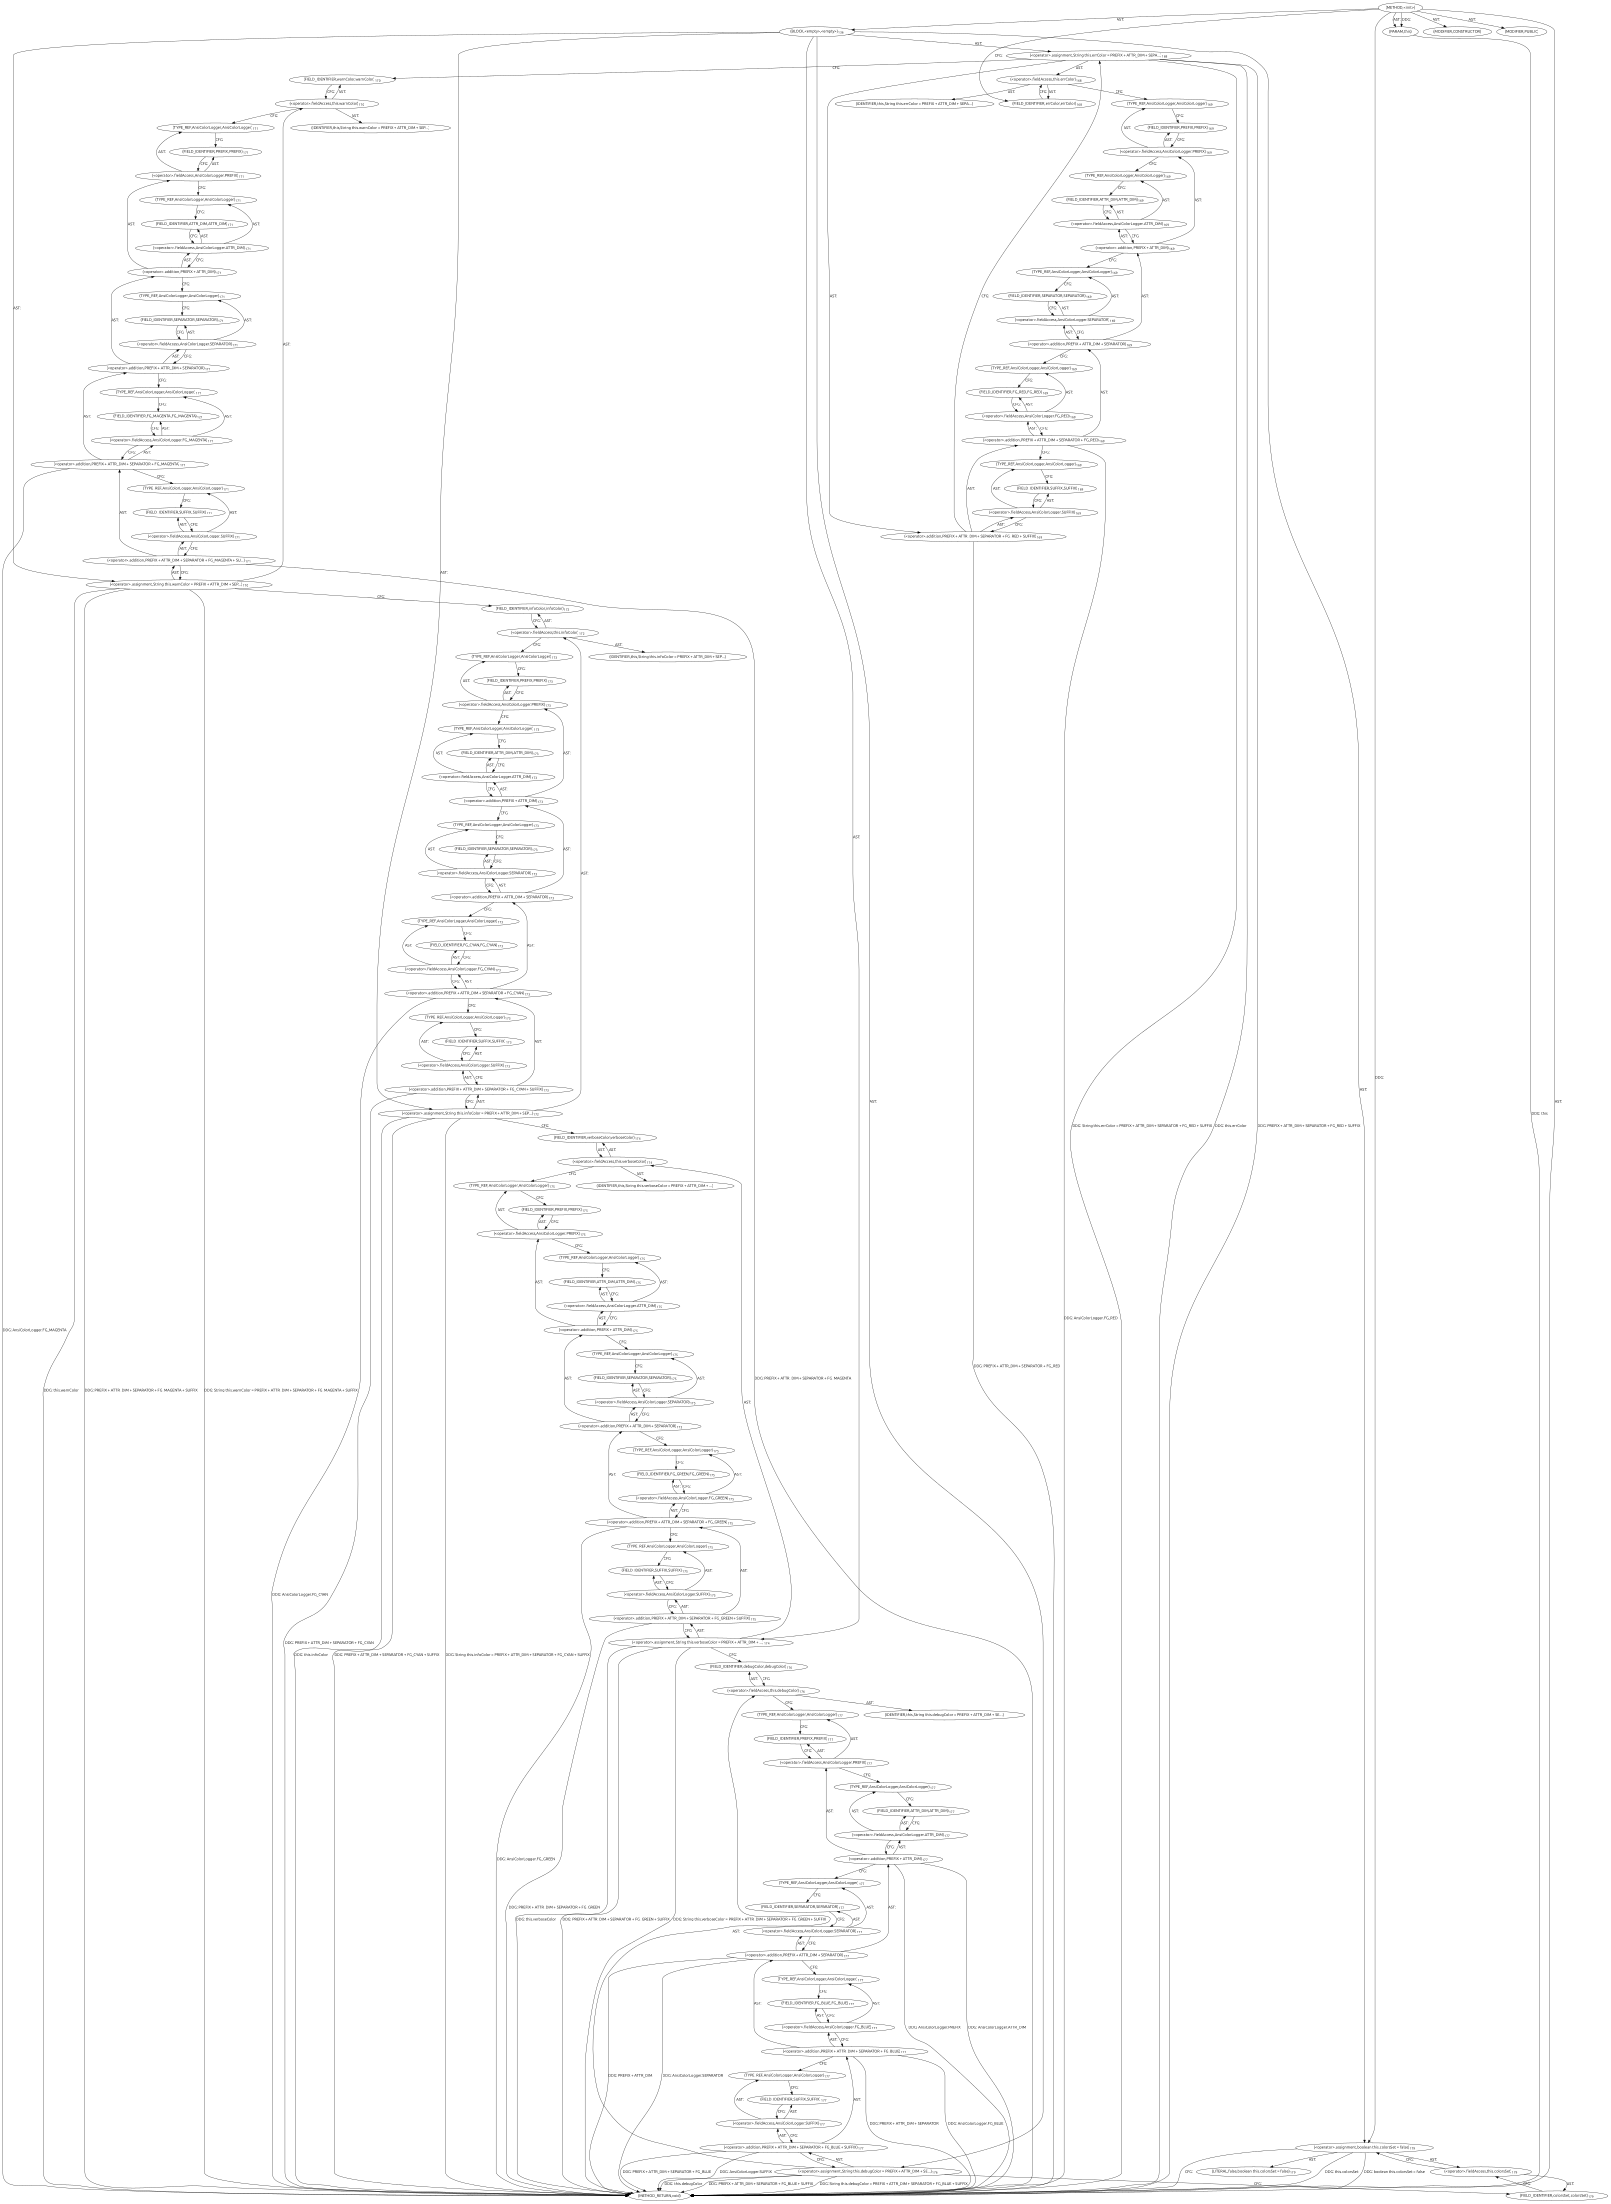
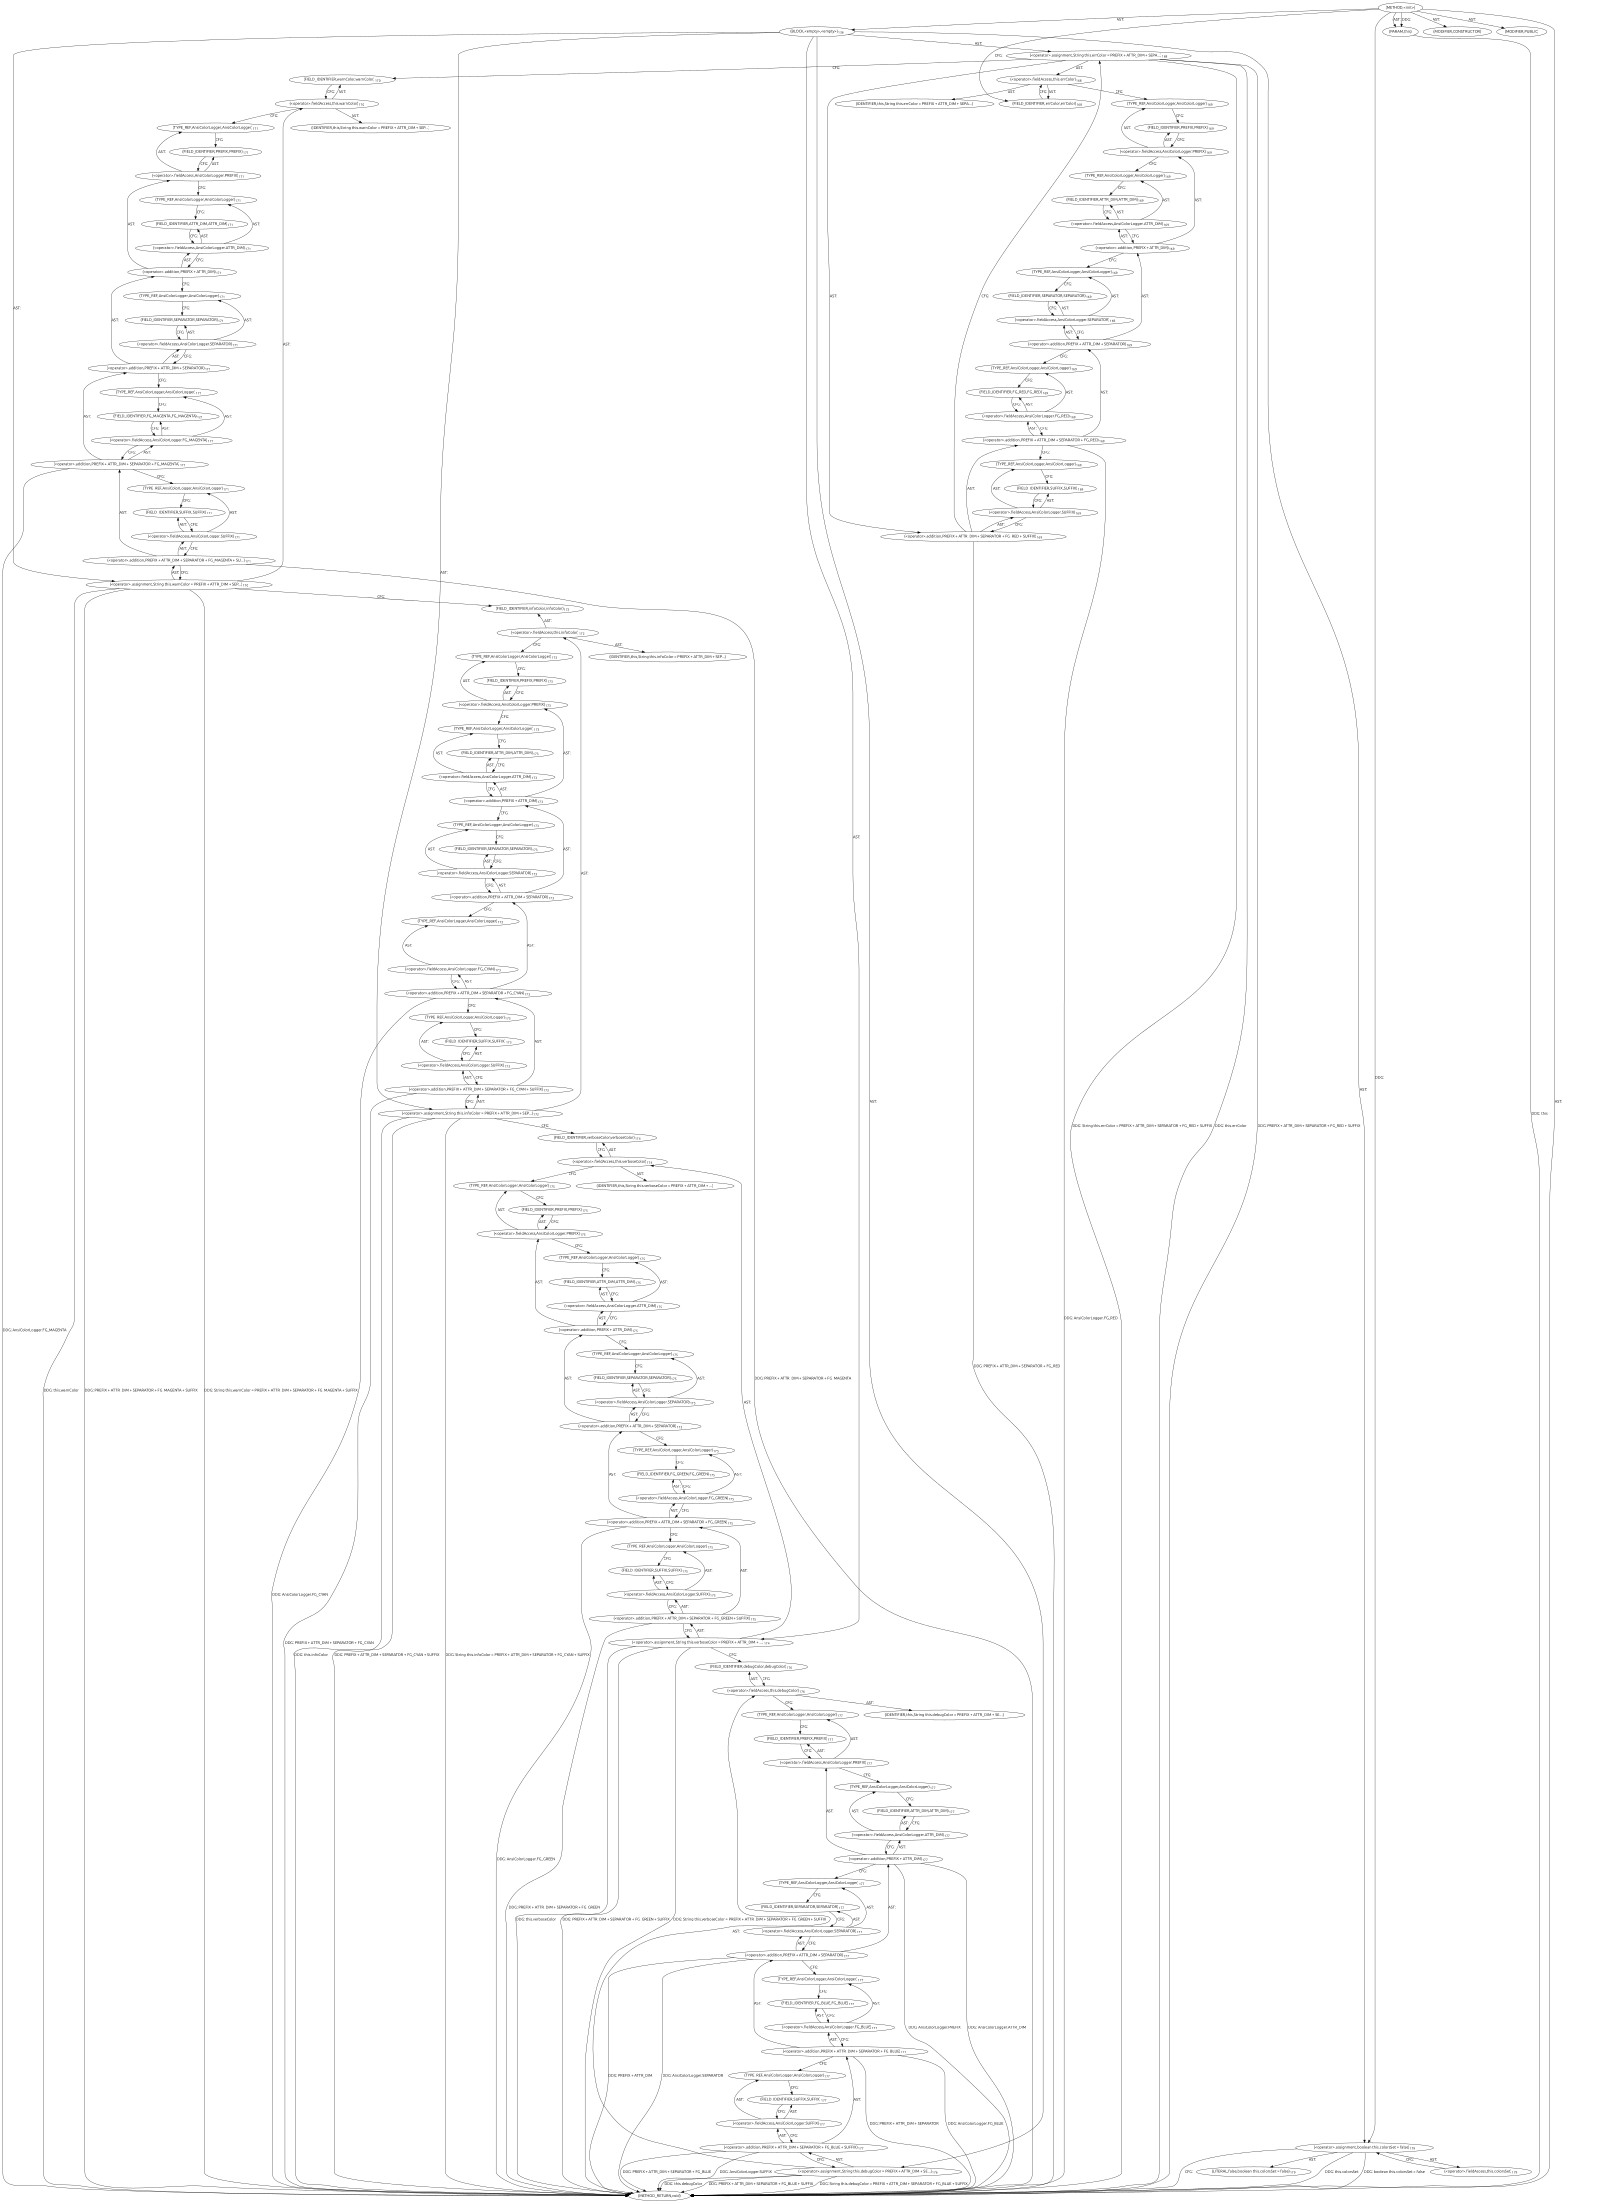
(532, 621) -> none
(467, 946) -> none
(602, 1150) -> (602, 1150)
(1557, 2196) -> none
